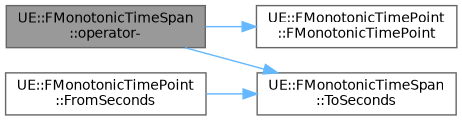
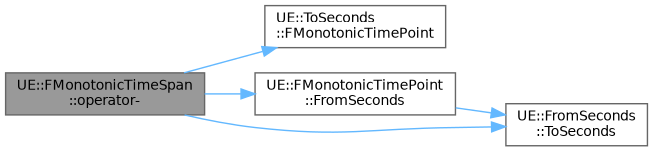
(357, 27) -> (355, 27)
none -> (223, 94)
(357, 94) -> (577, 125)
